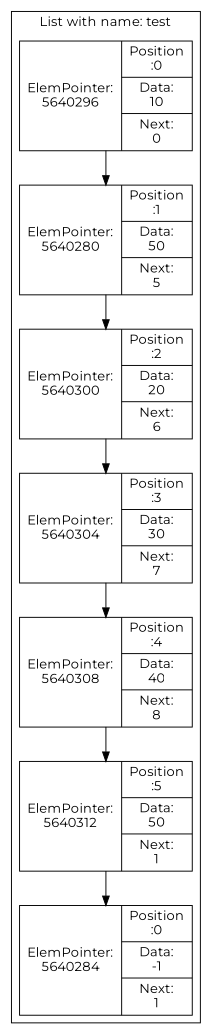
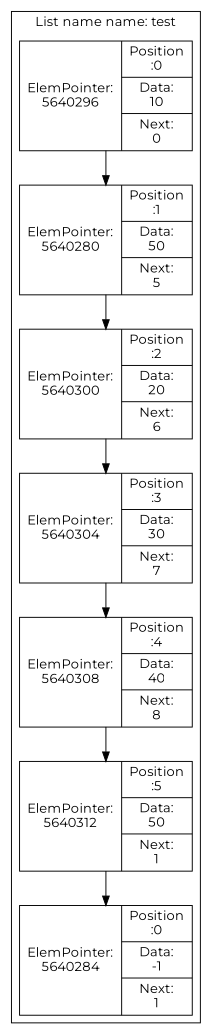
(106, 22) -> (106, 22)
